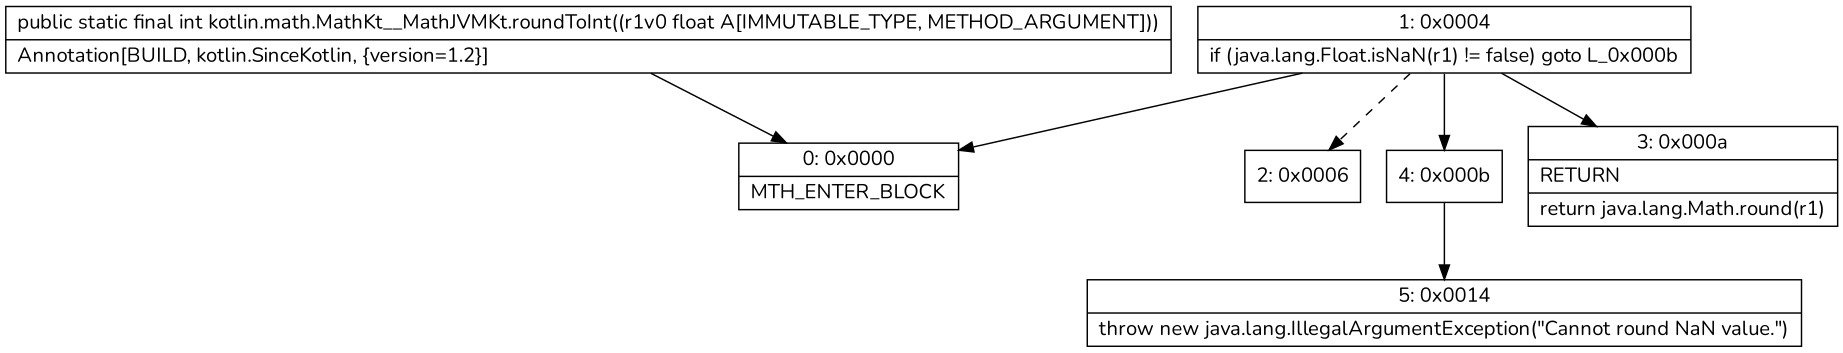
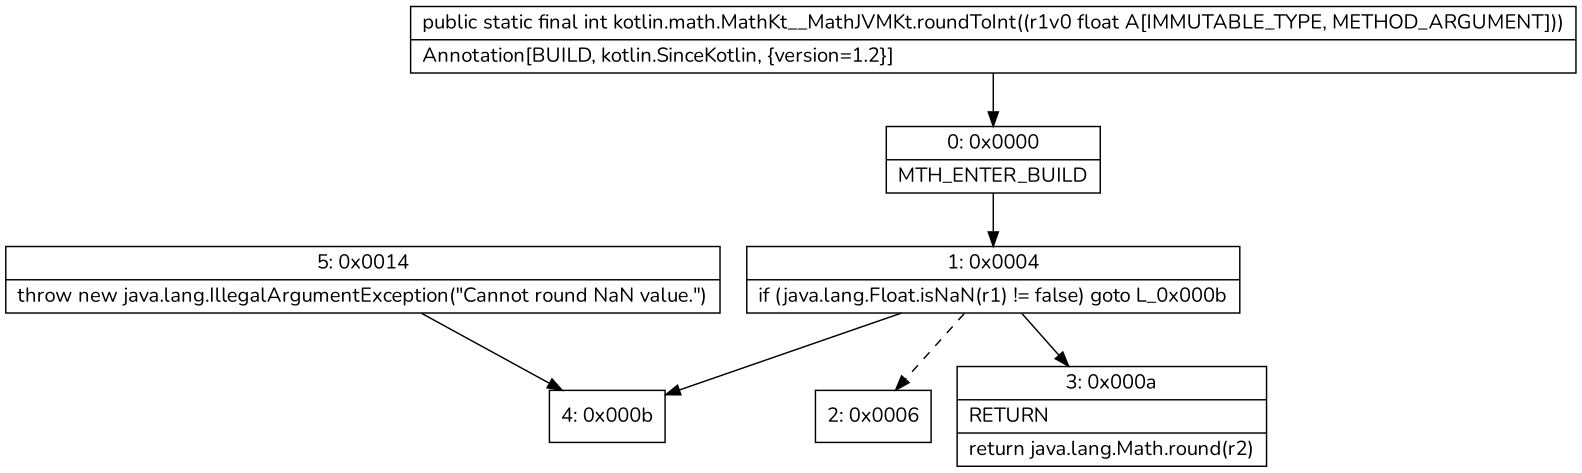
(1138, 110) -> (993, 212)
(849, 192) -> (993, 176)
(1683, 209) -> (1112, 449)
(1444, 234) -> (485, 348)
